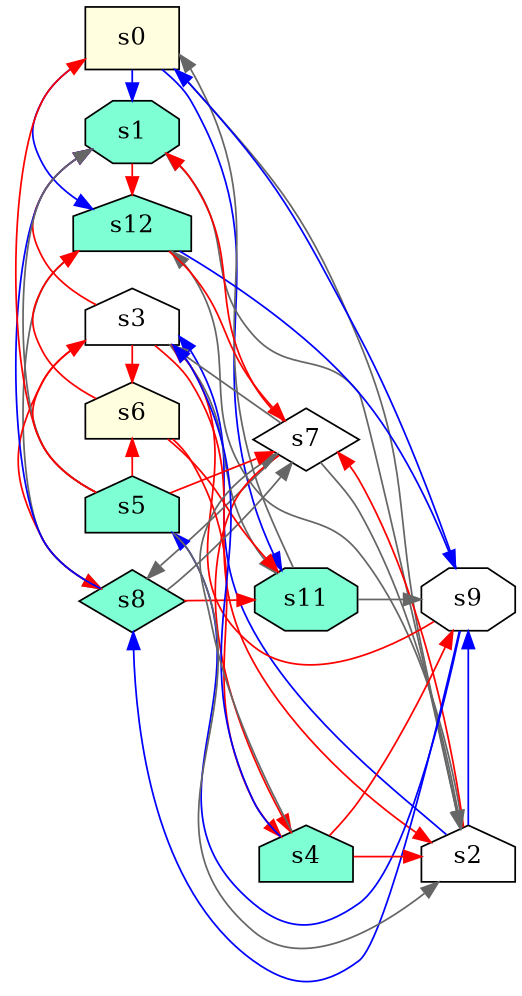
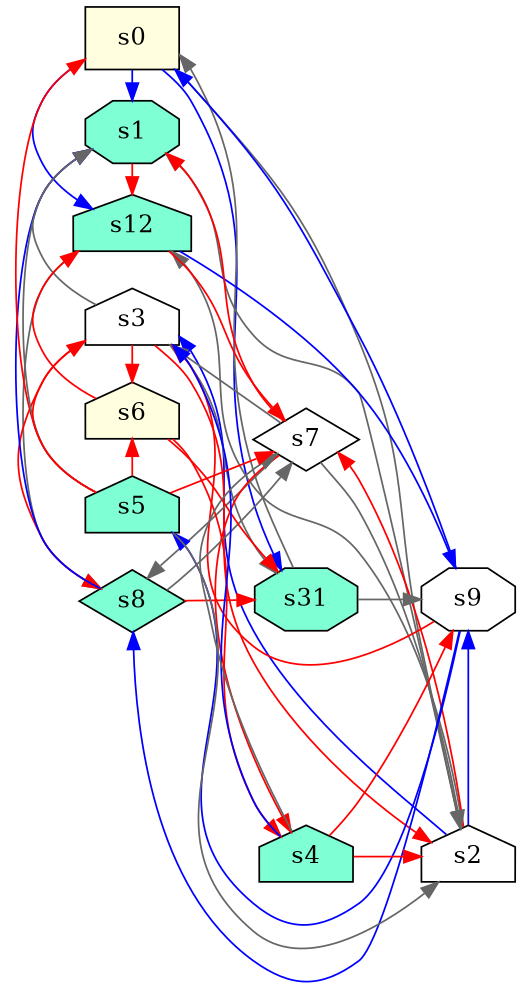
(39, 250) -> (39, 250)
(306, 599) -> (306, 599)
